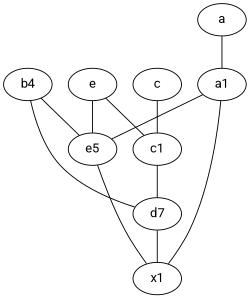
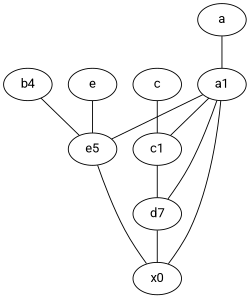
(125, 117) -> (190, 117)
(65, 170) -> (196, 152)
(157, 279) -> (157, 279)
